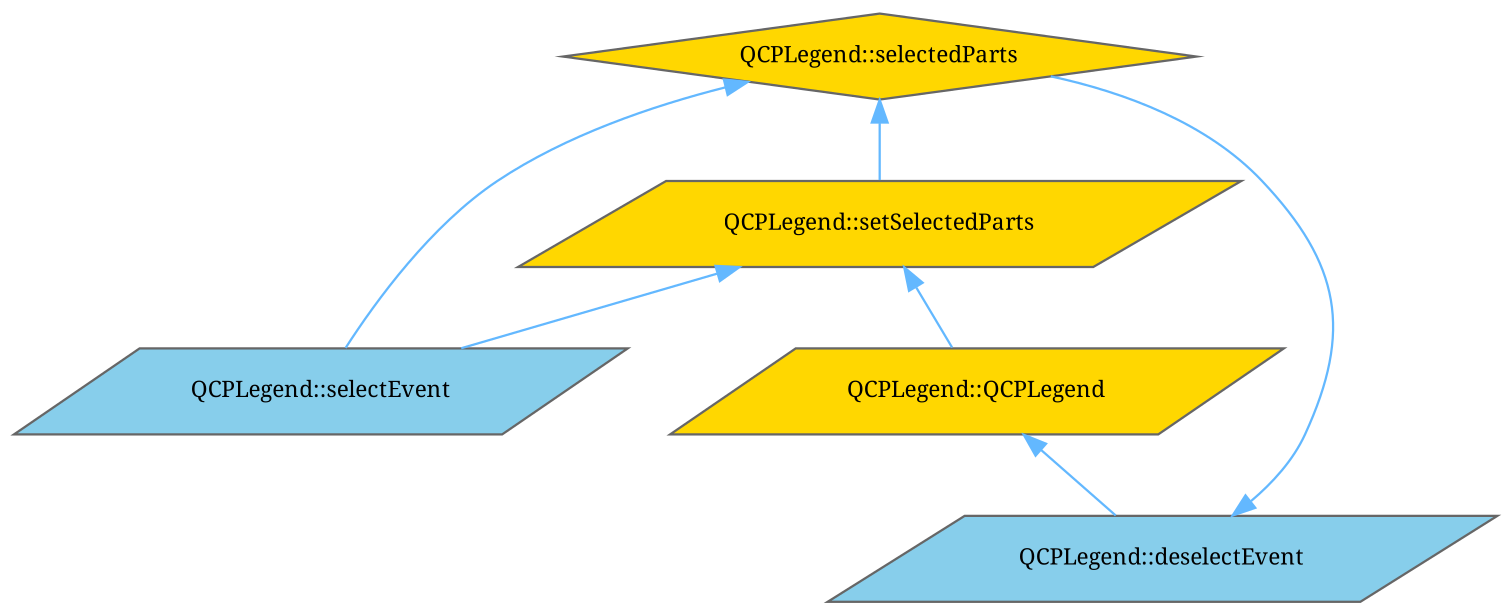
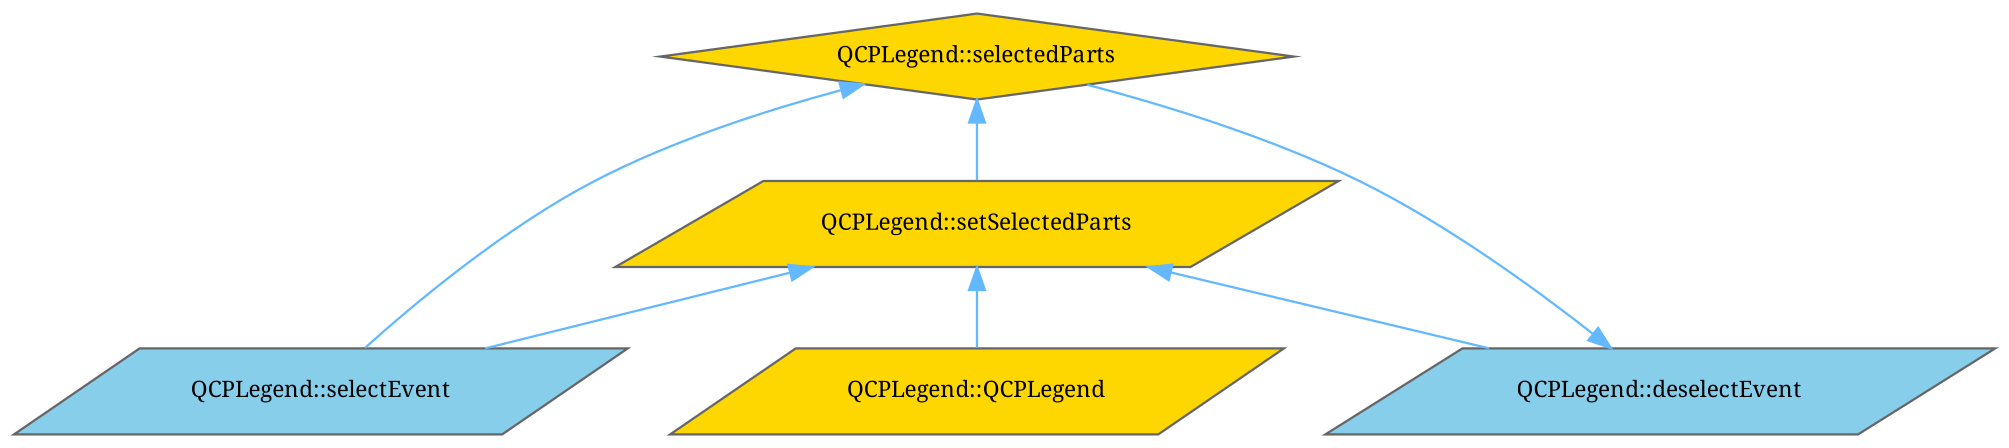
(1078, 483) -> (1330, 310)
